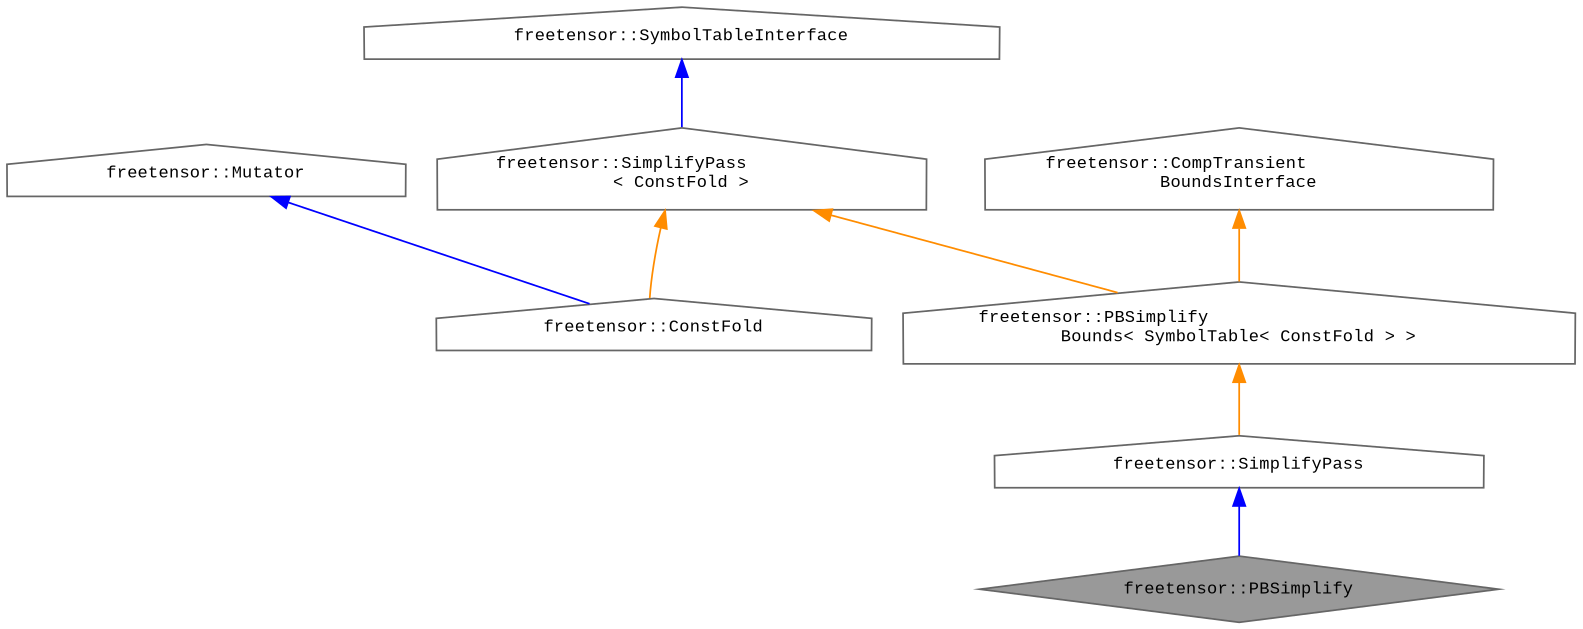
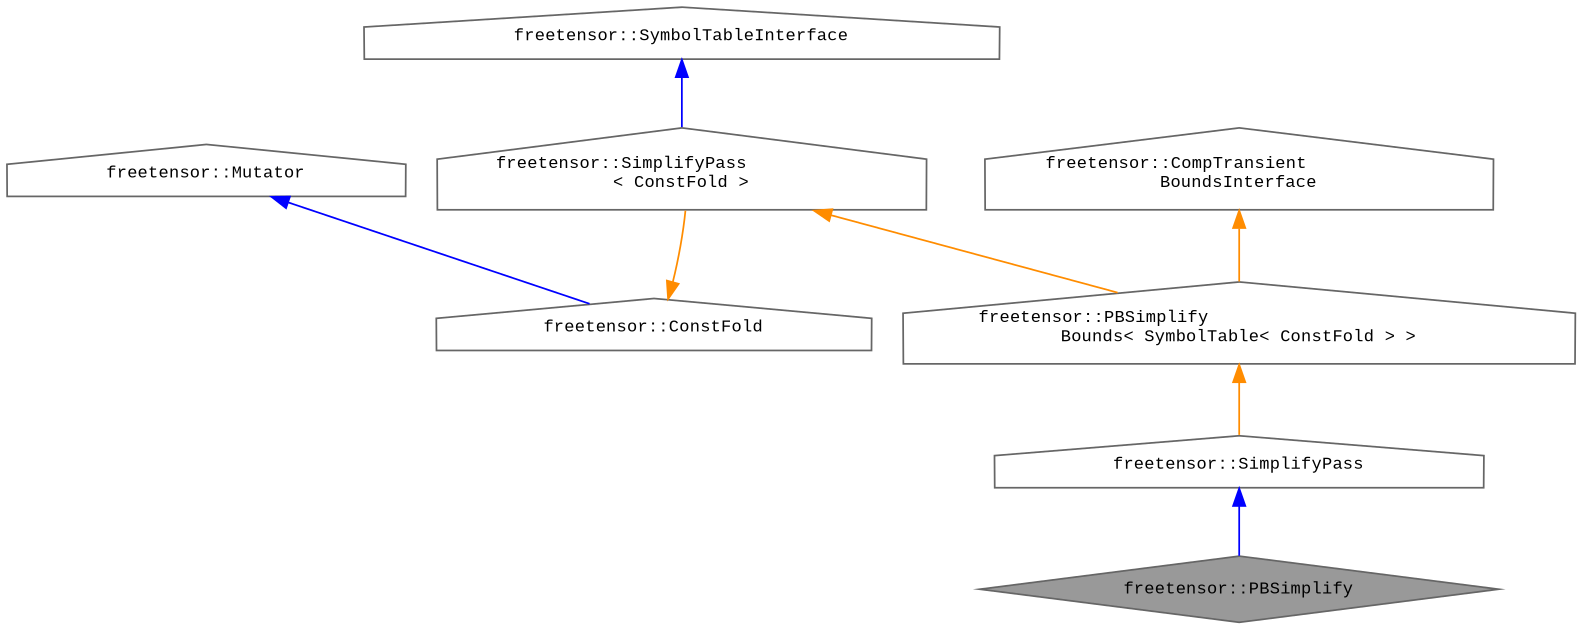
(654, 263) -> (680, 247)
